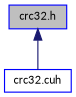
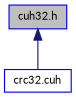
(38, 17) -> (38, 17)
